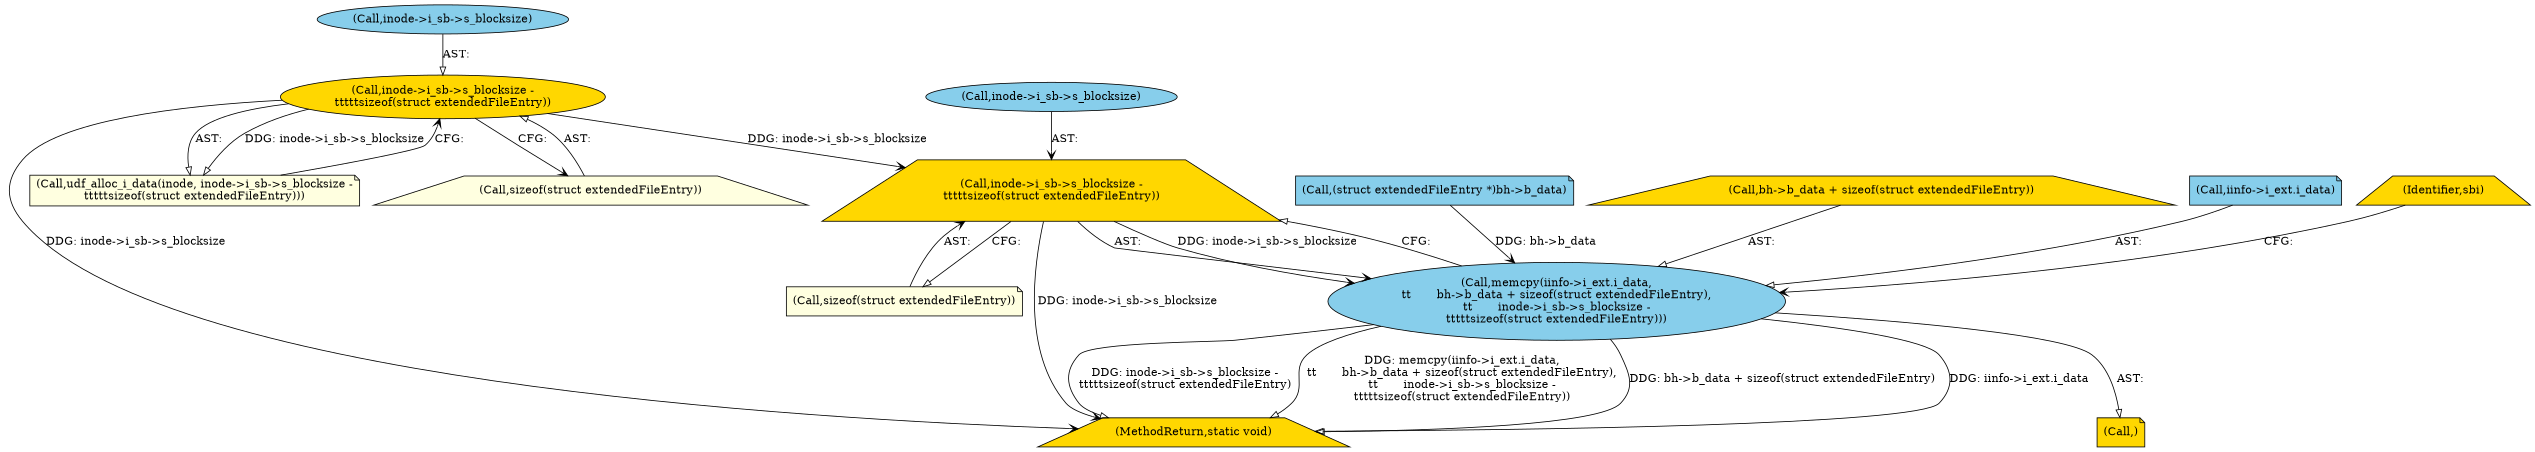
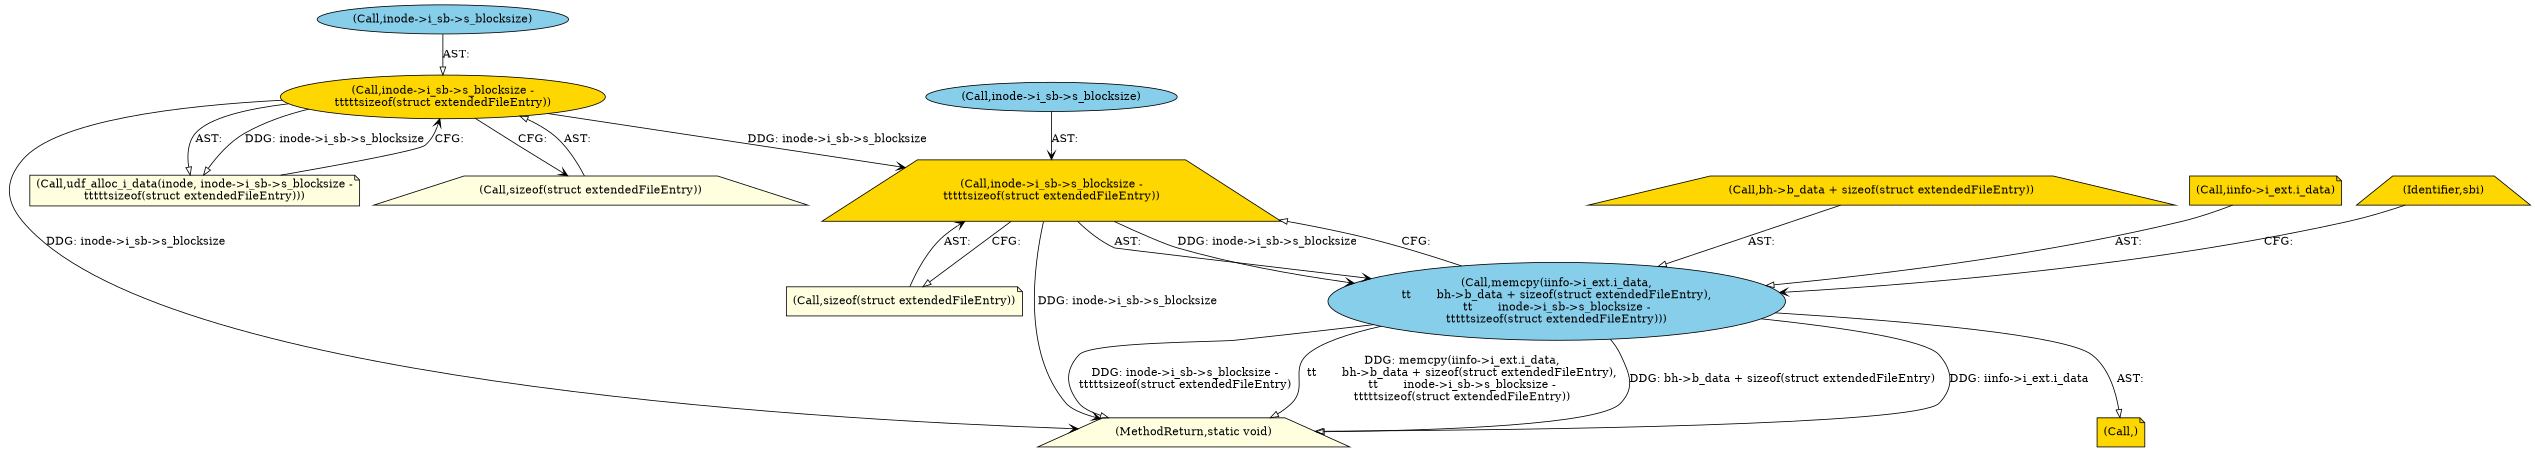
(1435, 191) -> none
(2266, 191) -> (2266, 191)
(1194, 432) -> (1194, 432)
